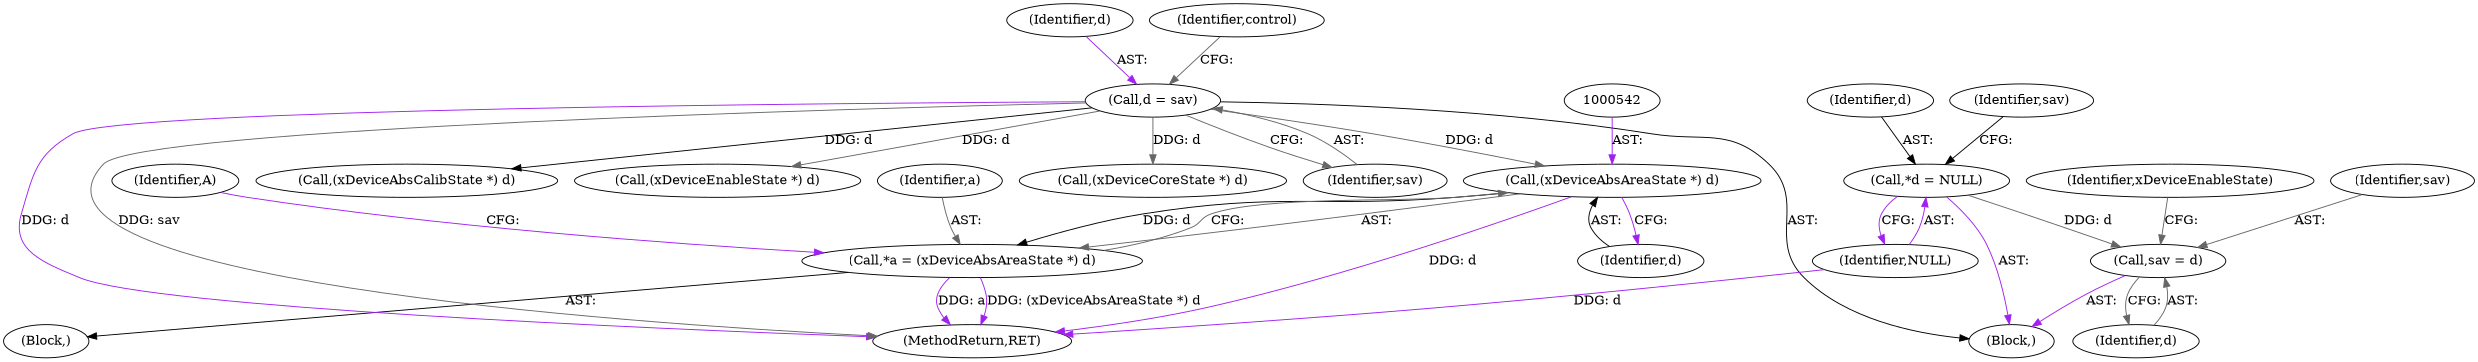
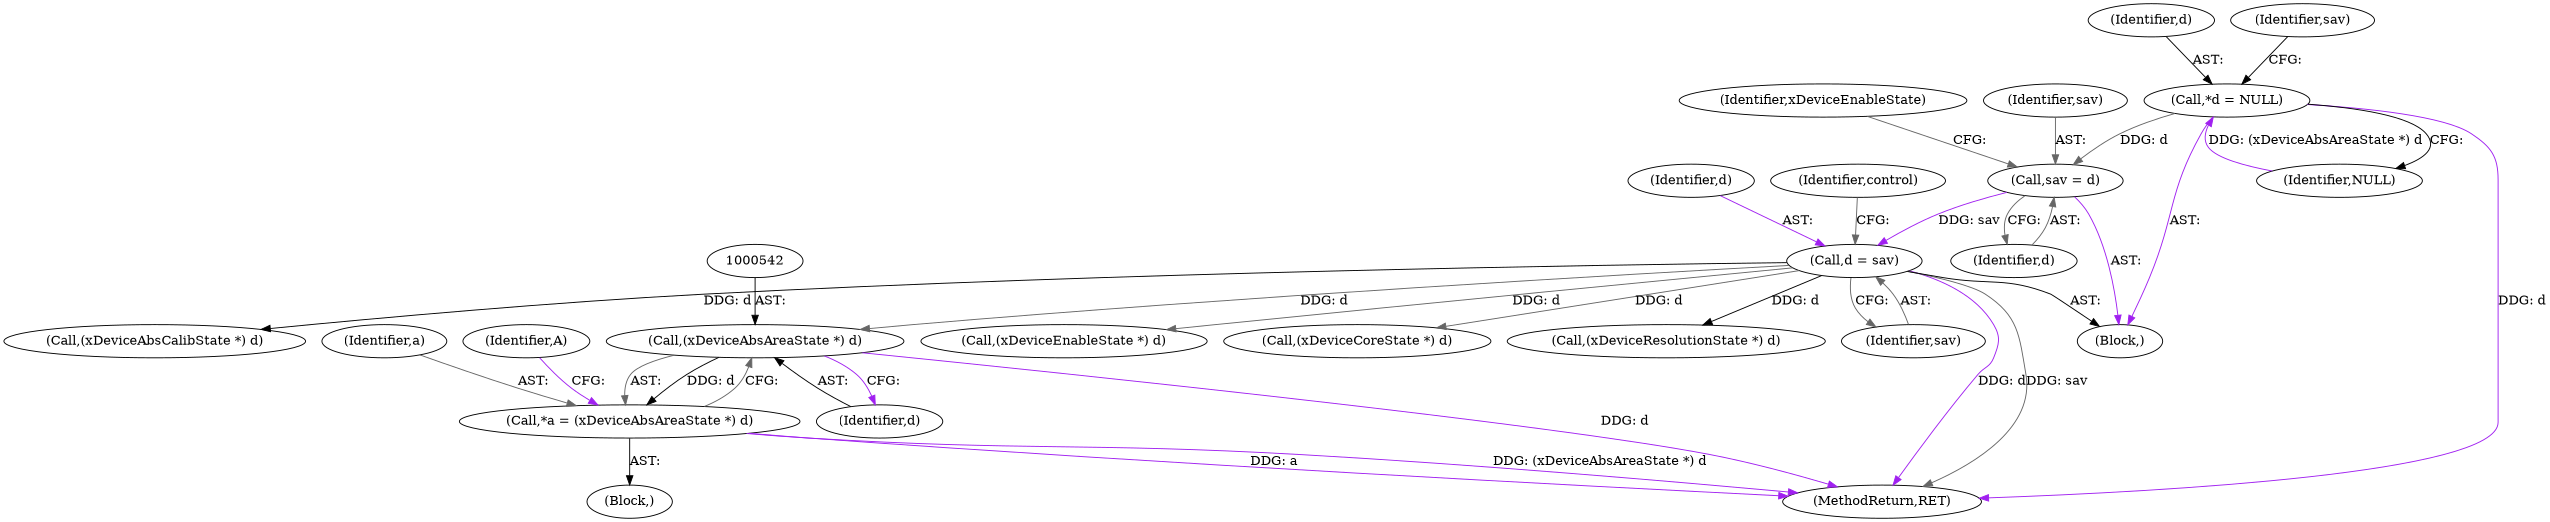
(1612, 136) -> (755, 297)
none -> (1944, 212)
(1882, 213) -> (2400, 119)
(1941, 221) -> (2316, 141)
(1449, 307) -> (2479, 442)
none -> (1666, 341)
